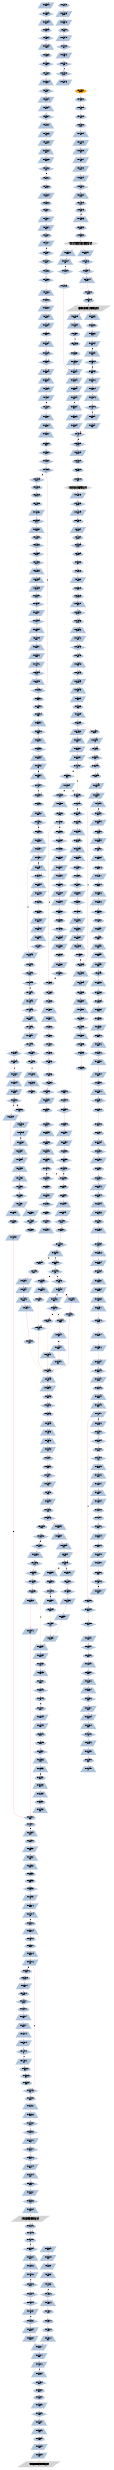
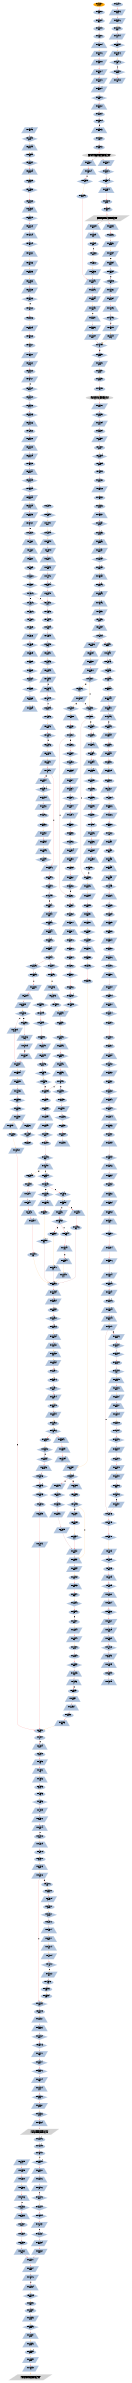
(37, 589) -> none
